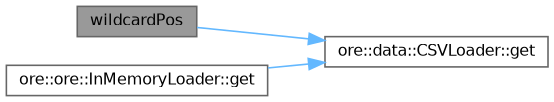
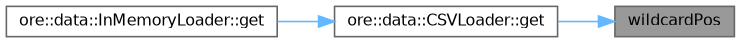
(253, 33) -> (578, 22)
(137, 80) -> (142, 22)
